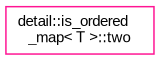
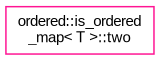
(80, 30) -> (80, 30)
